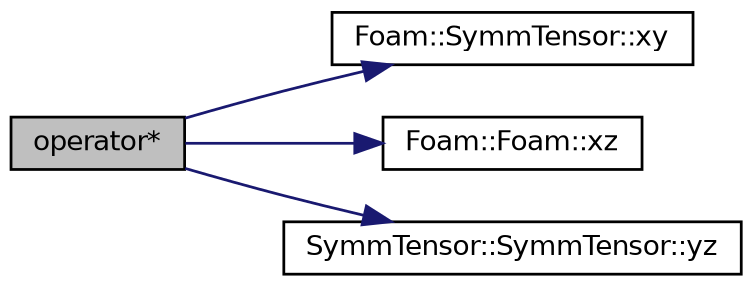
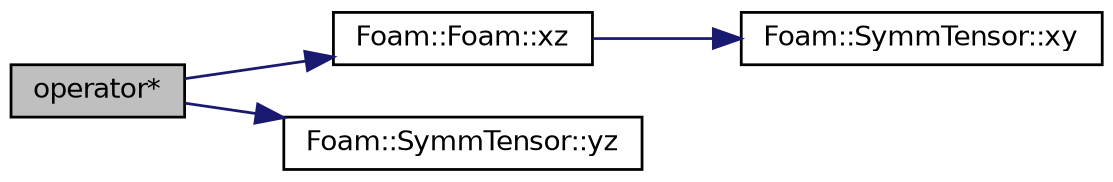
(274, 93) -> (653, 39)
(513, 248) -> (463, 143)
